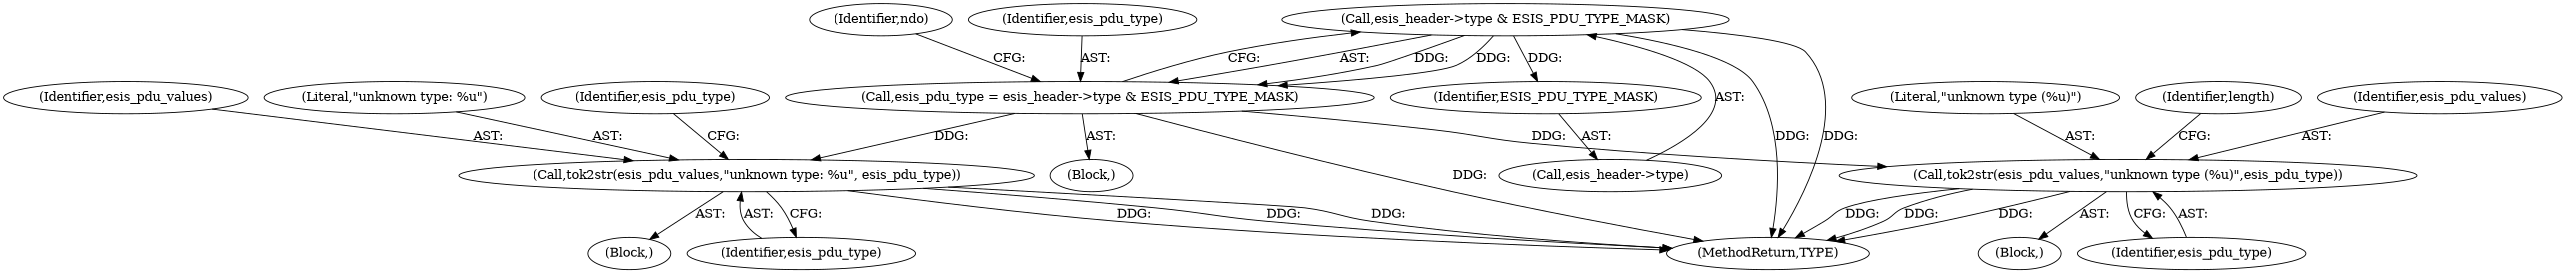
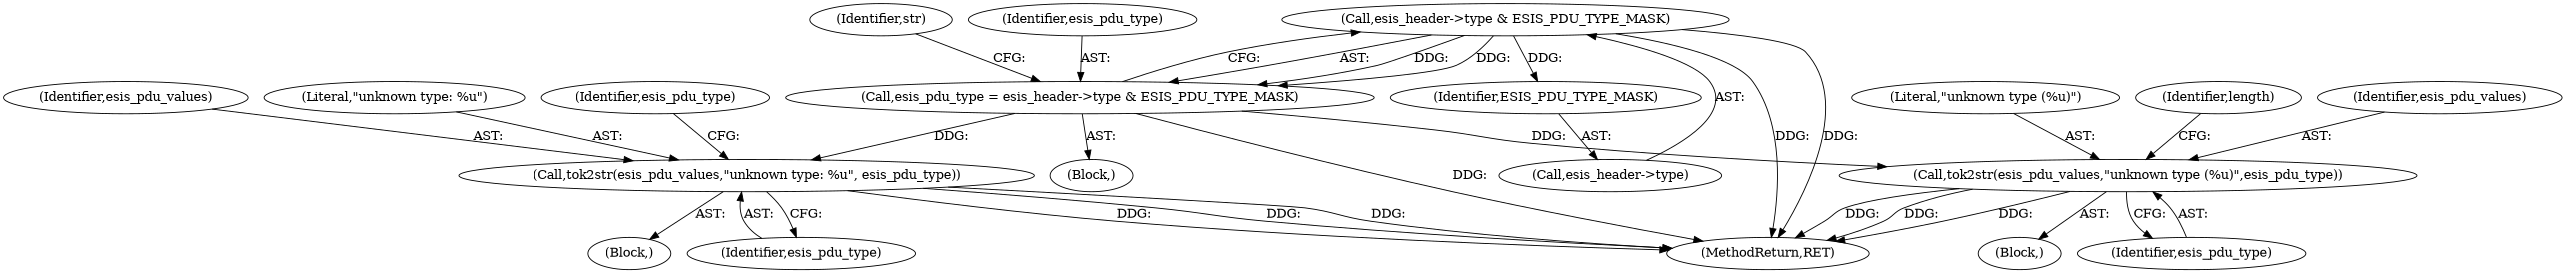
(881, 20) -> (881, 20)
(1768, 254) -> (1768, 254)
